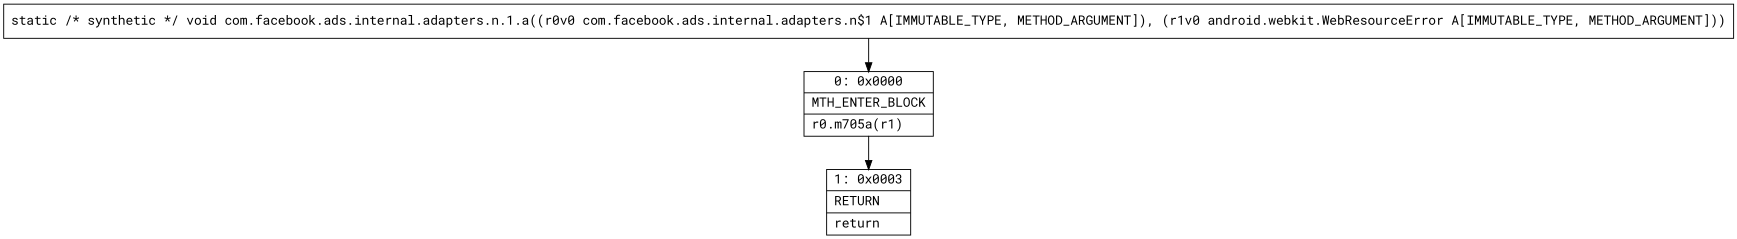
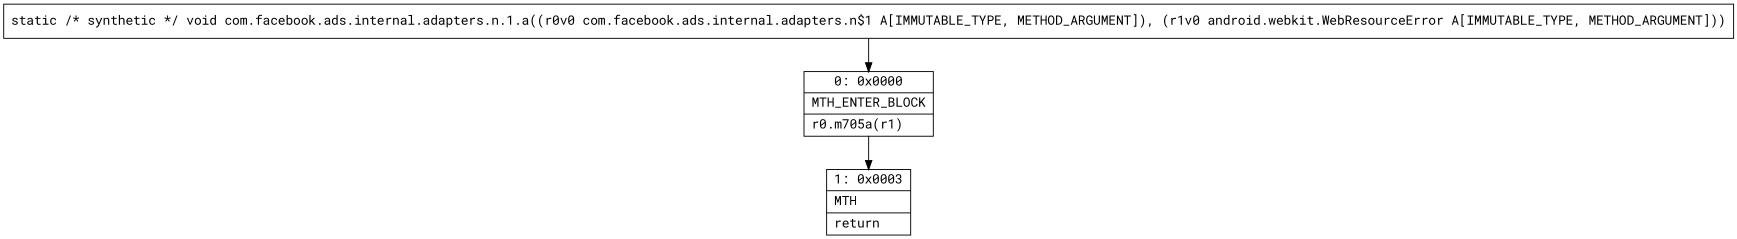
(857, 201) -> (846, 201)
